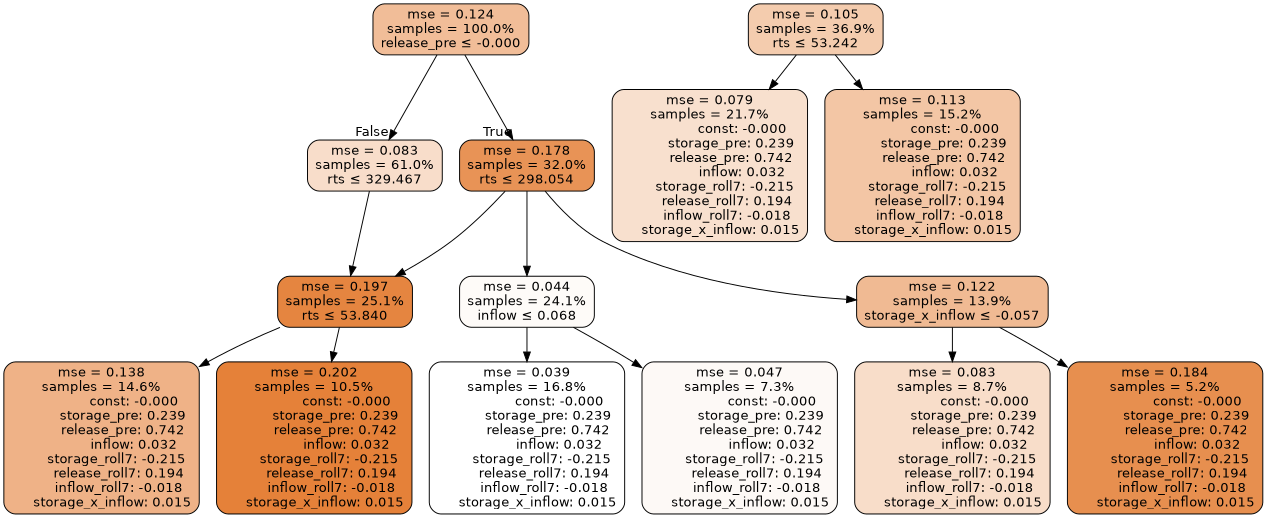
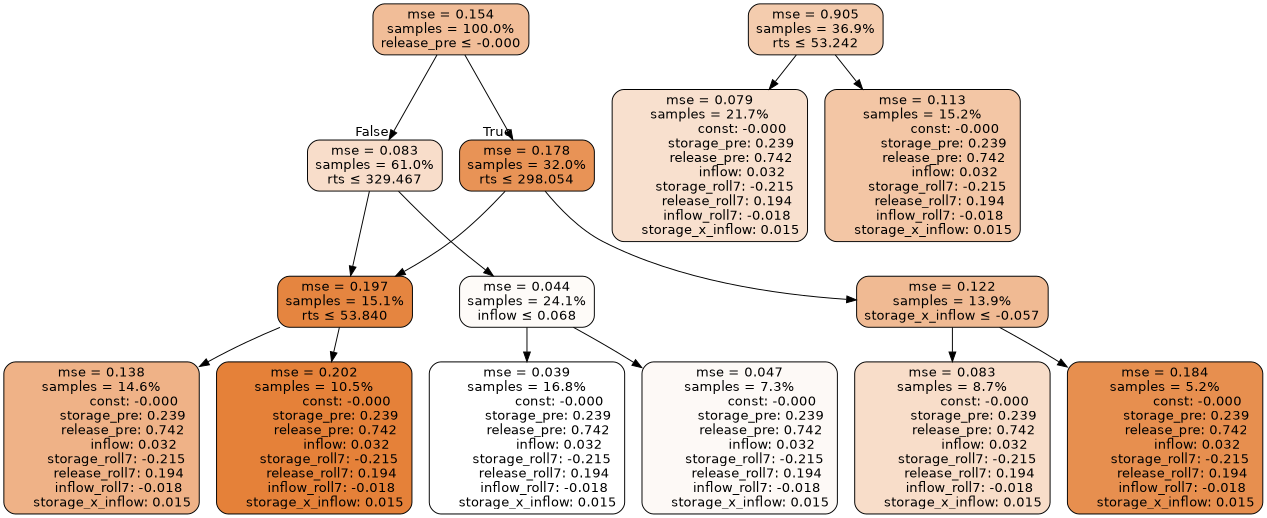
(451, 29) -> (451, 29)
(816, 29) -> (816, 29)
(527, 229) -> (441, 232)
(345, 302) -> (345, 302)
